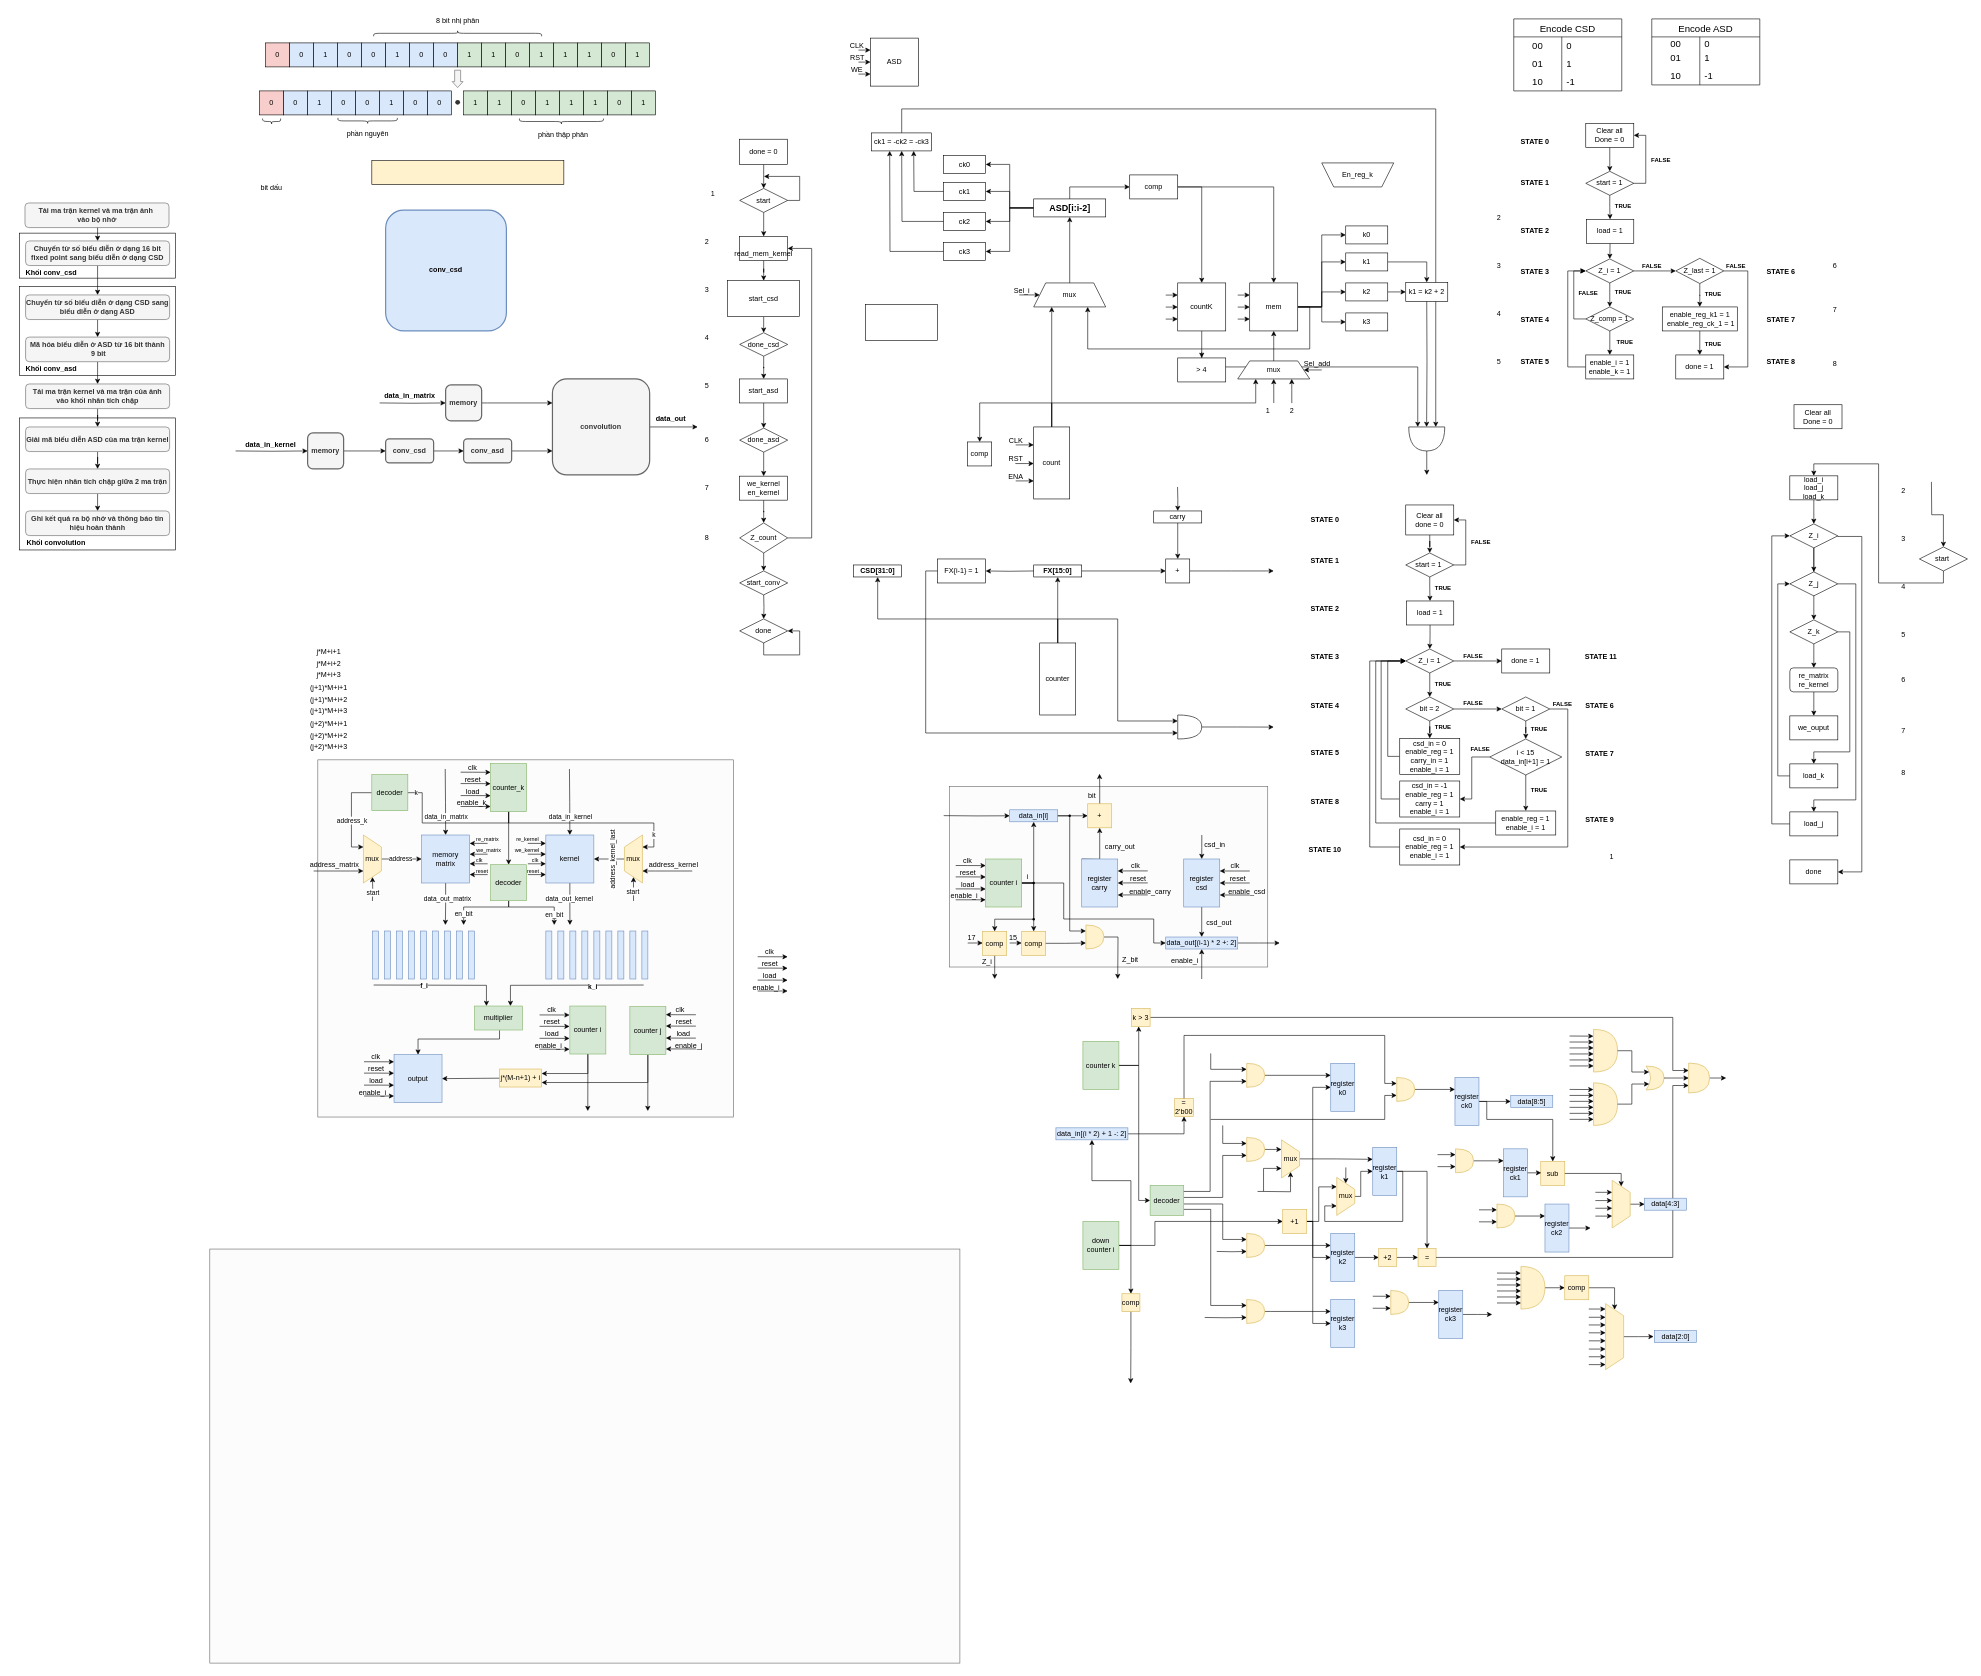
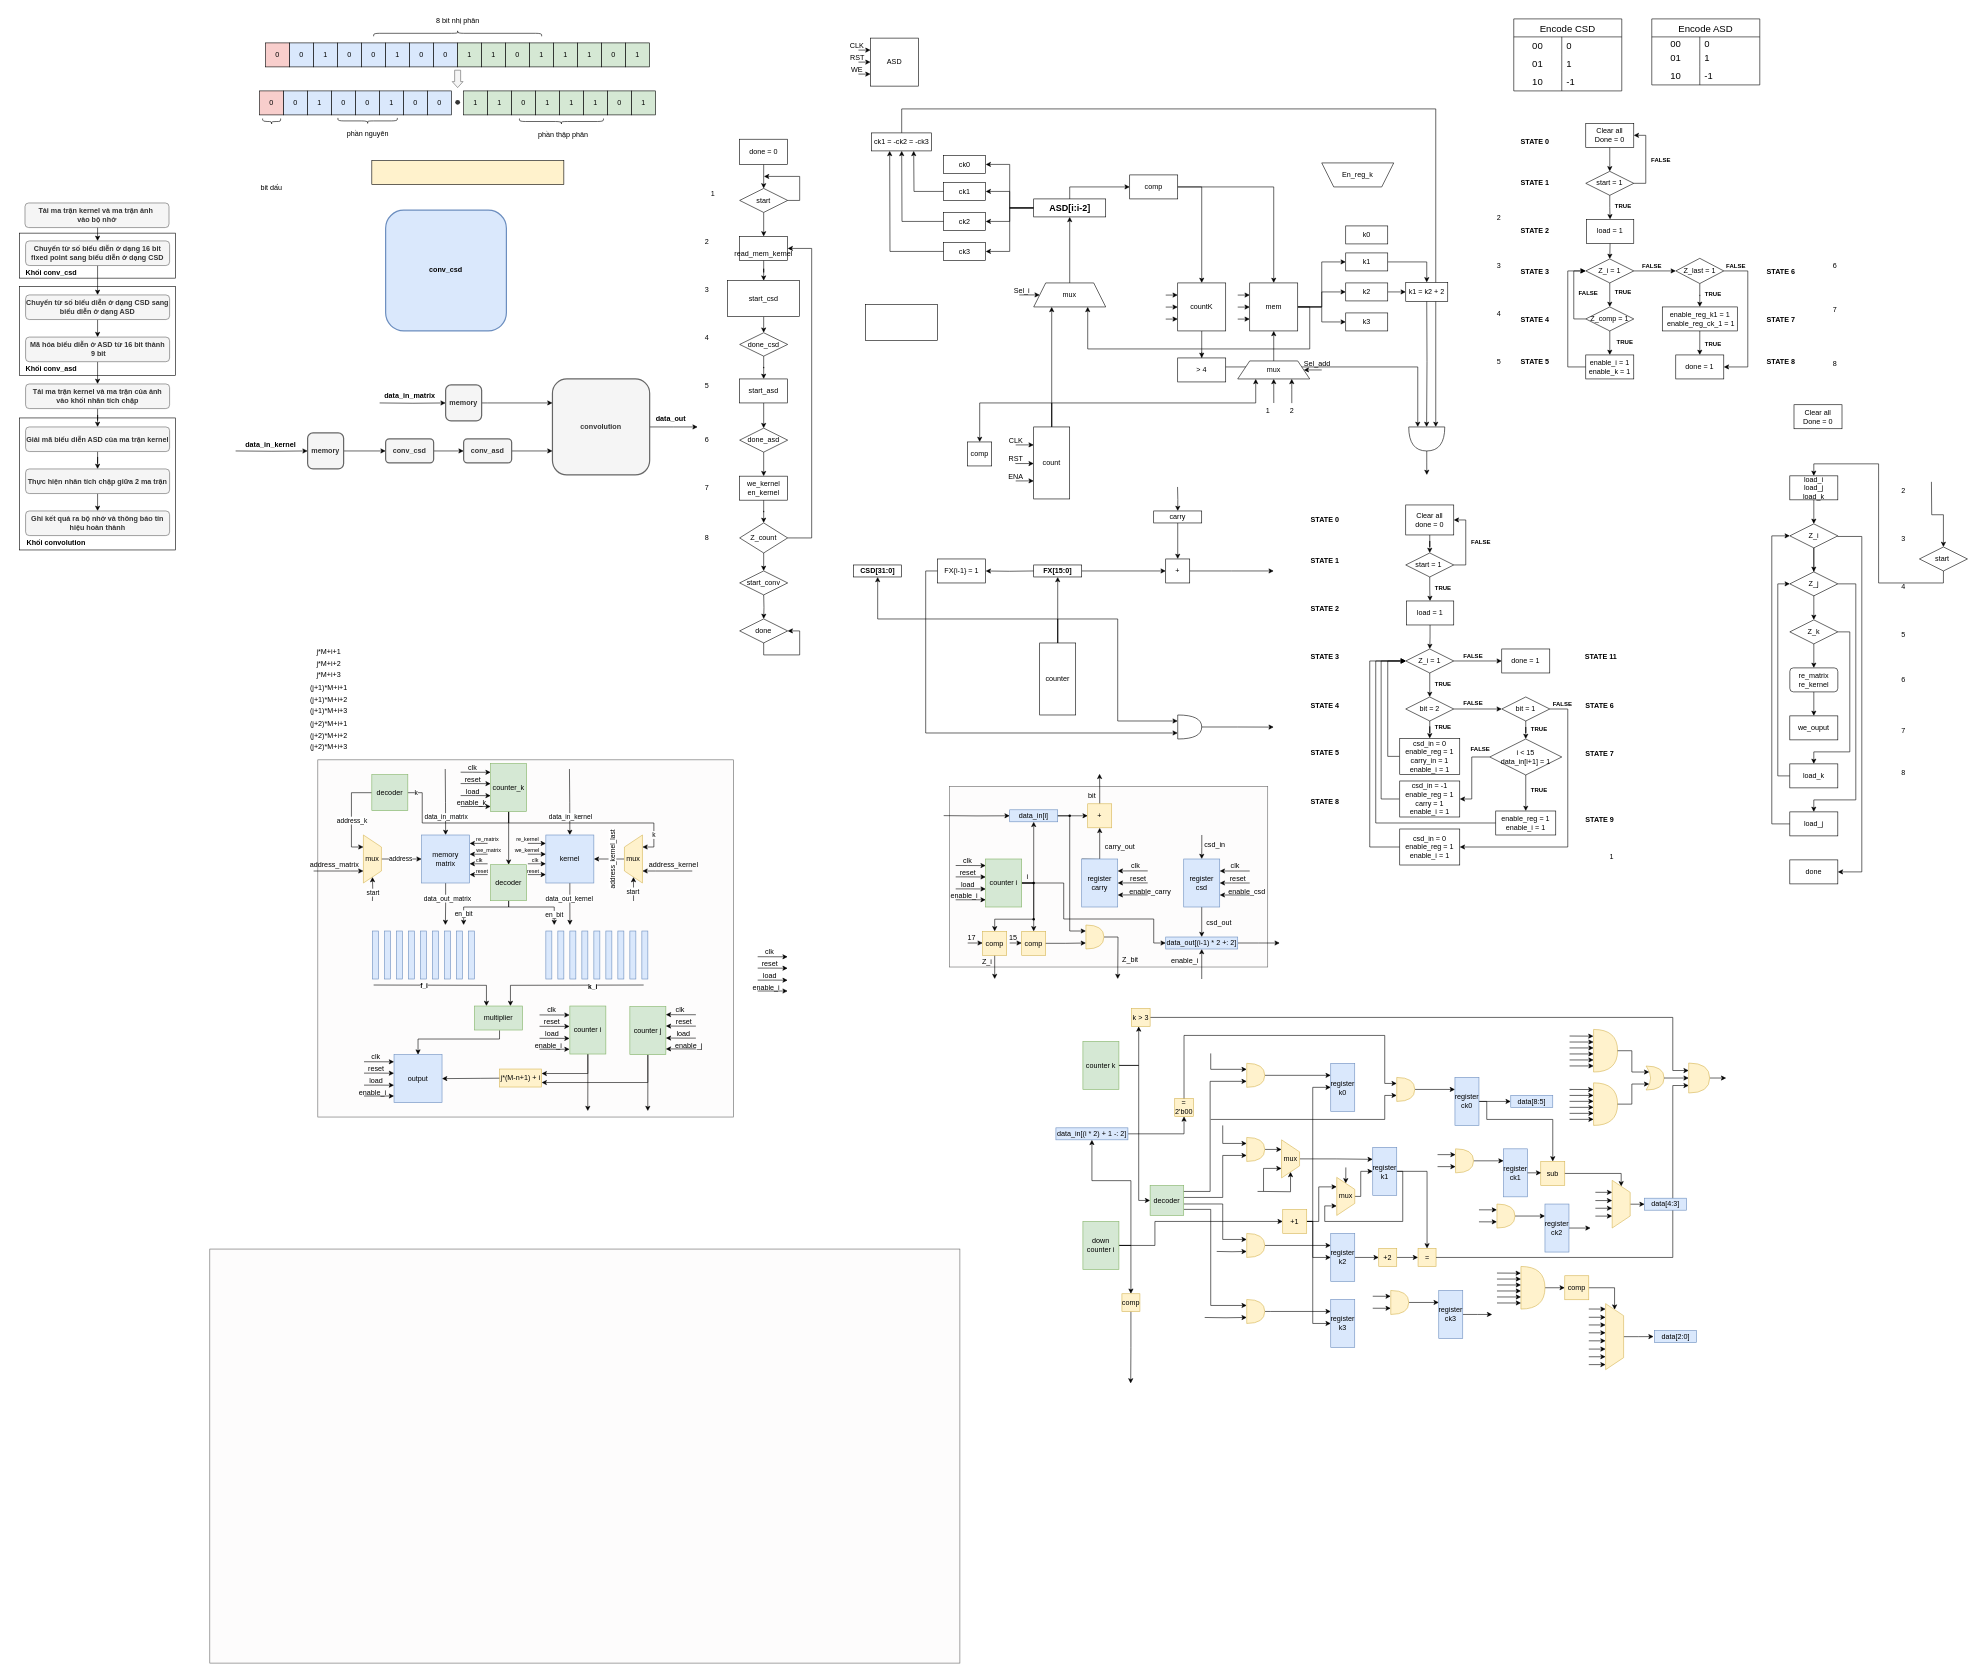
(1340, 235) -> none
(1325, 850) -> none
